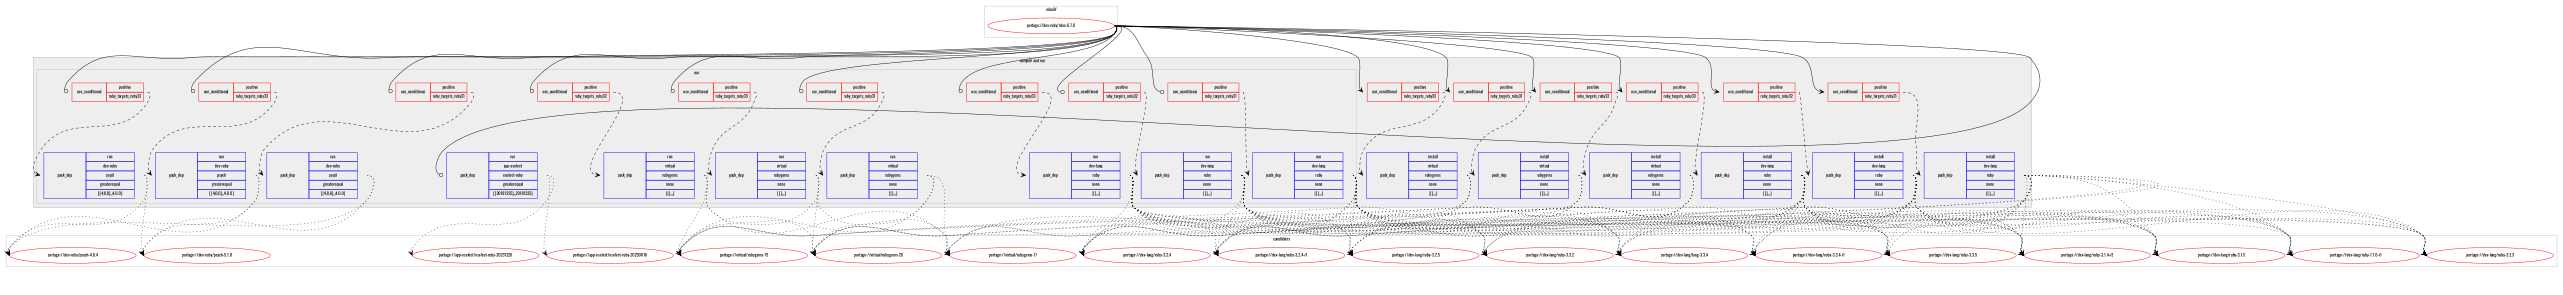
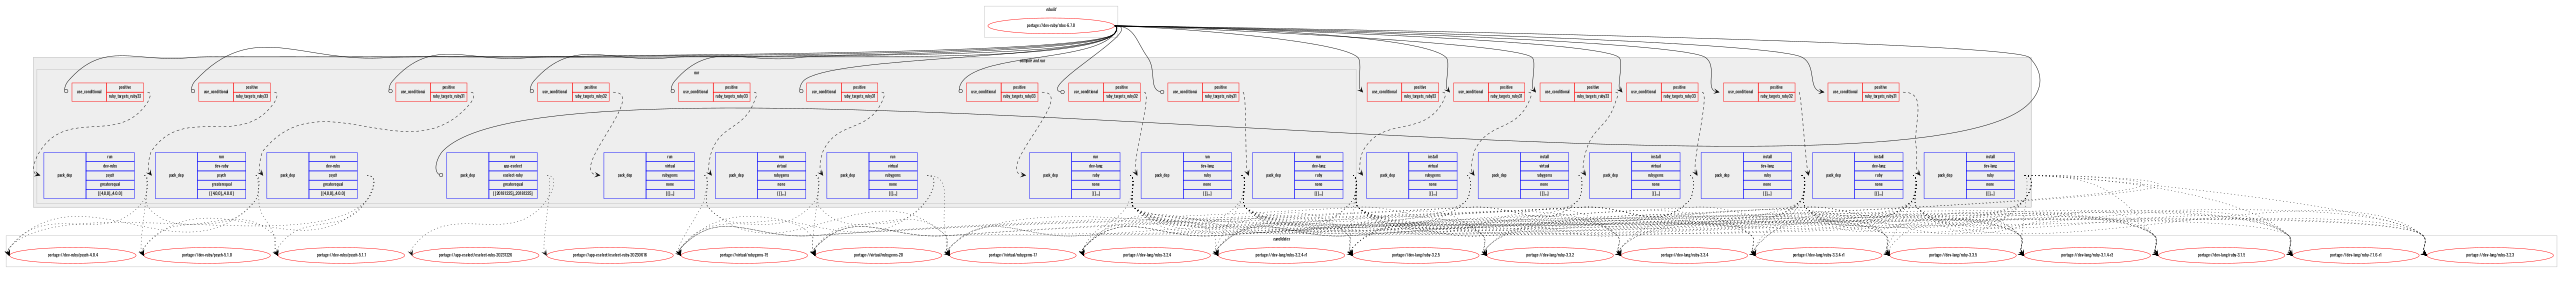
none -> (341, 255)
(1684, 255) -> (1684, 255)
